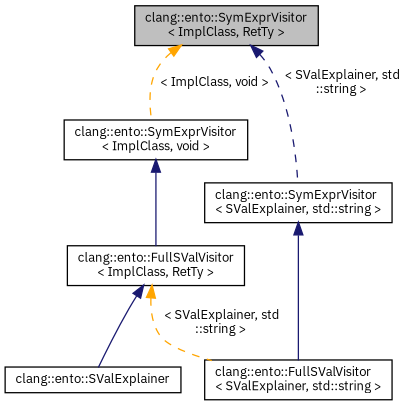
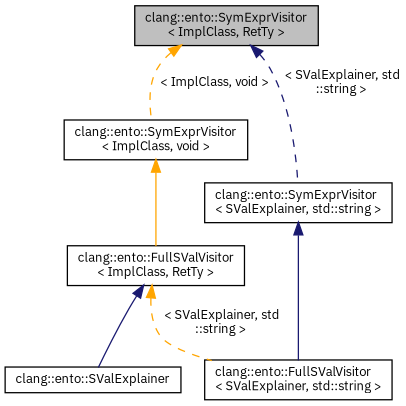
(156, 209) -> (156, 209)
